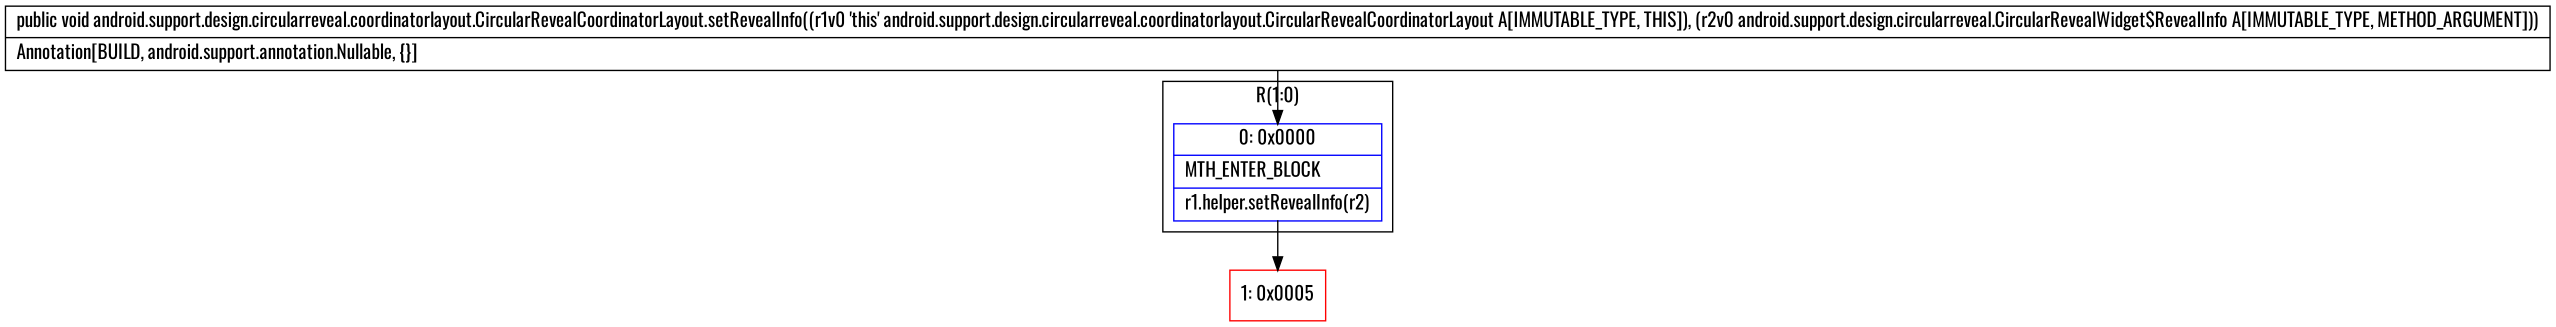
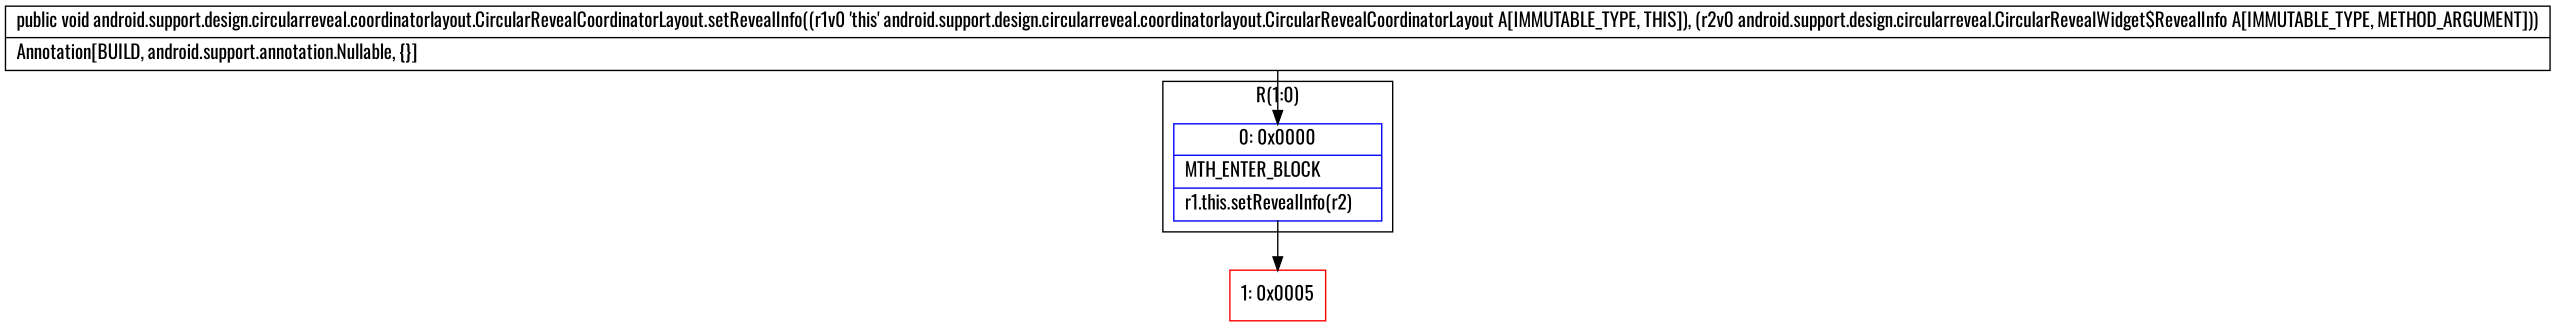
(1278, 204) -> (1269, 204)
